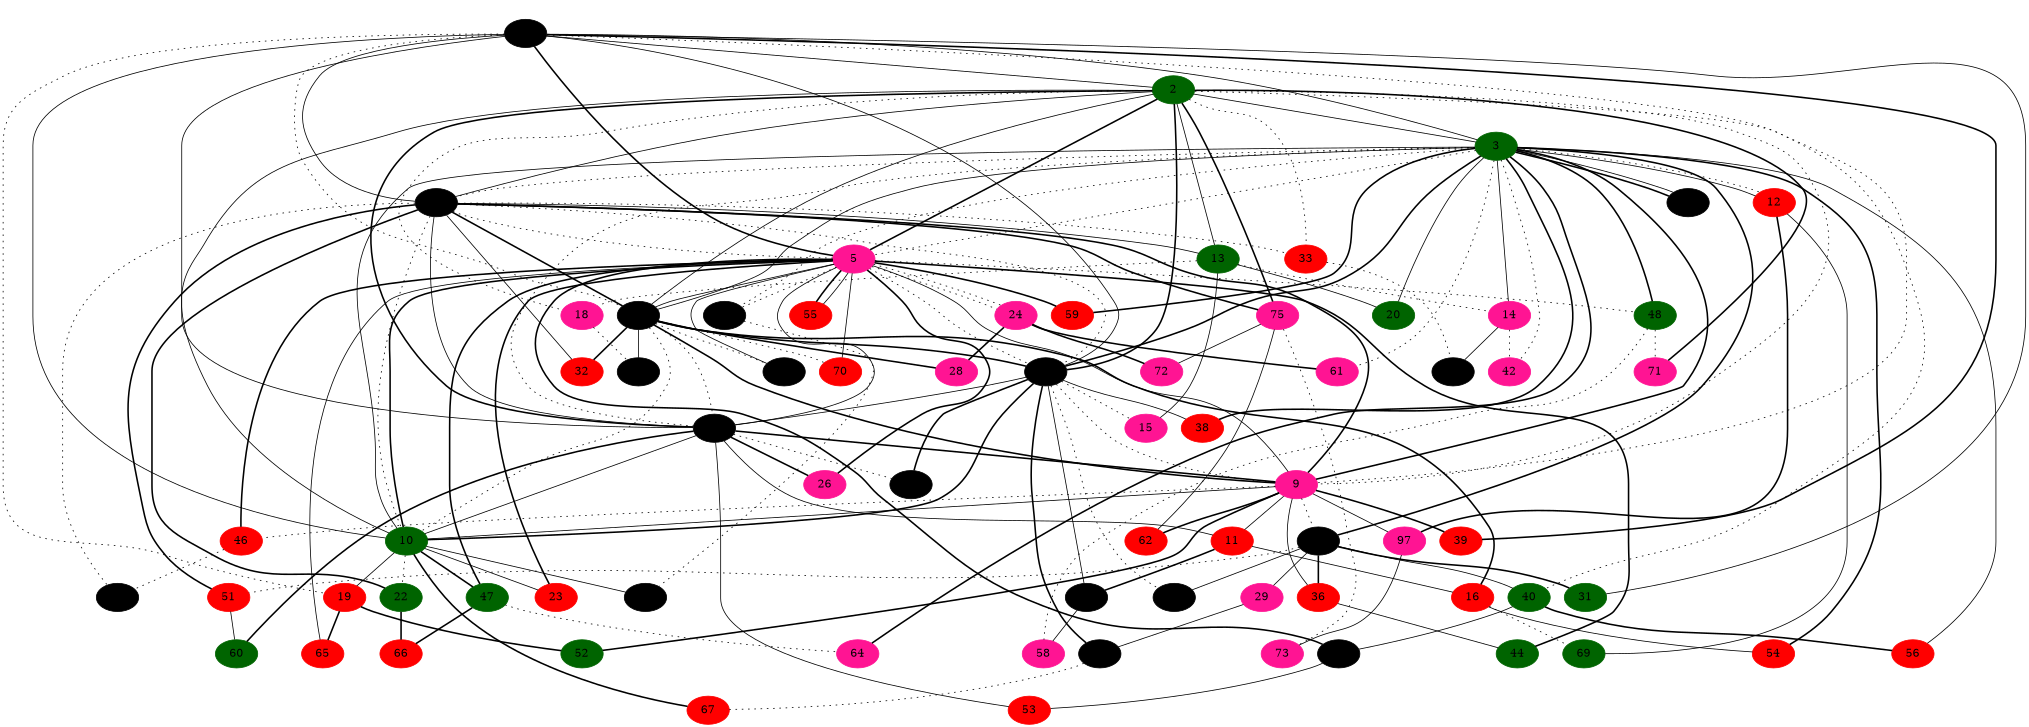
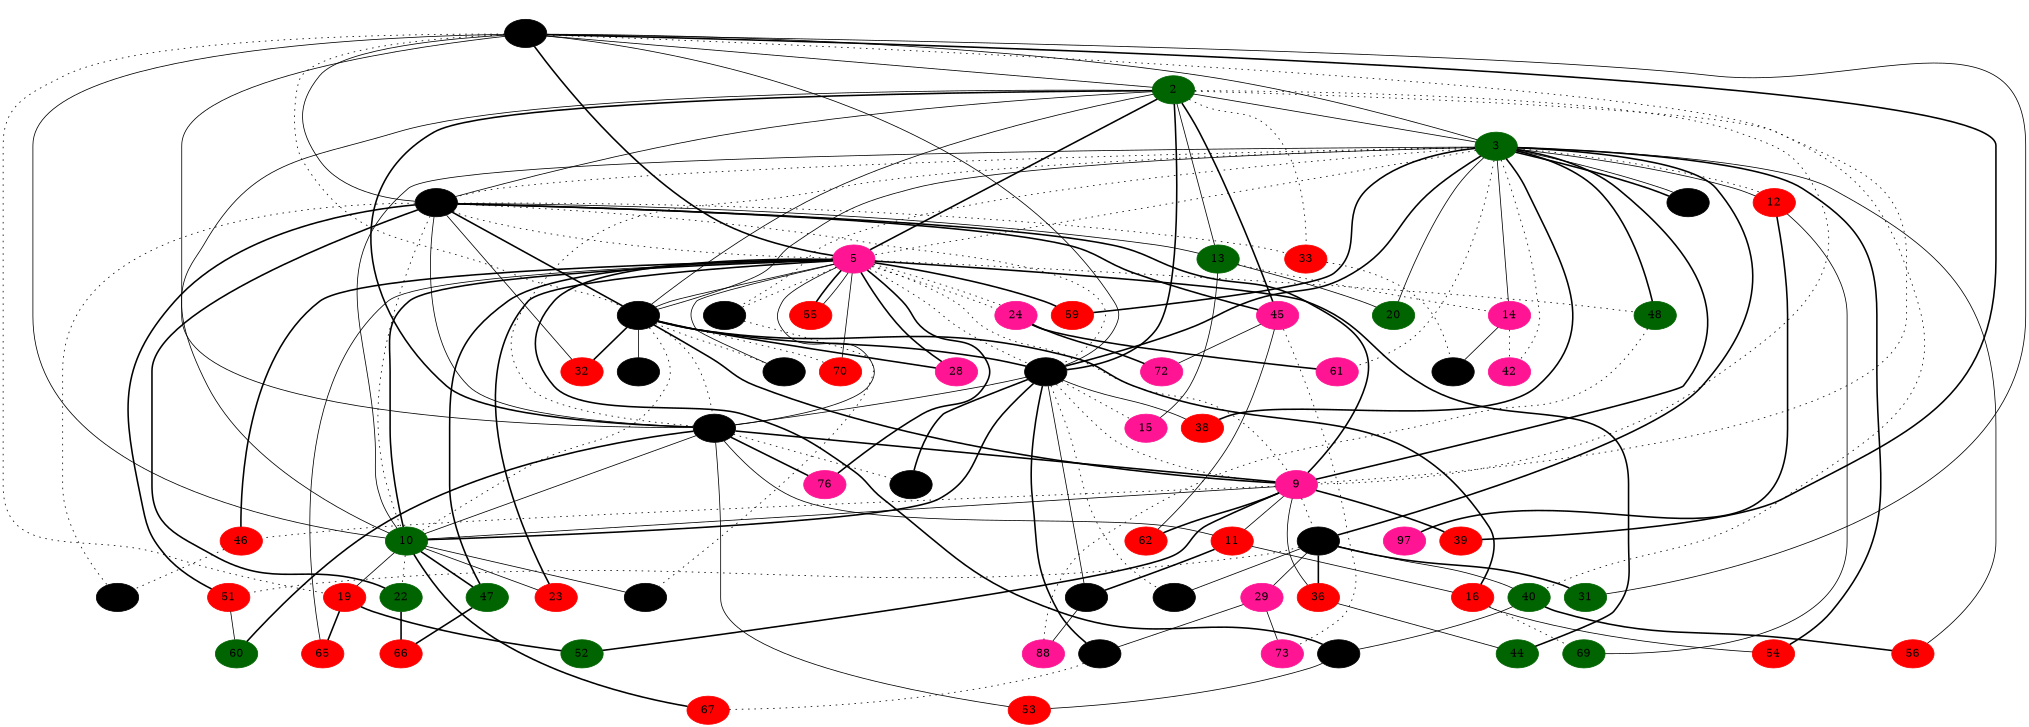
(582, 315) -> none
(1278, 315) -> (1278, 315)
(1007, 338) -> (1007, 338)
(983, 347) -> (896, 322)
(1655, 372) -> none
(825, 485) -> (825, 485)
(1350, 513) -> none
(1366, 617) -> (1272, 626)
(858, 654) -> none
(1043, 654) -> (1043, 654)
